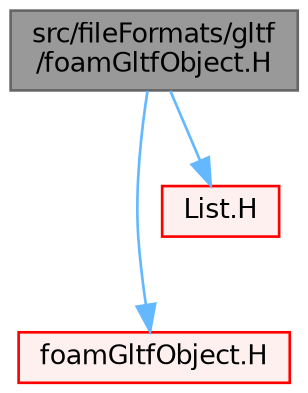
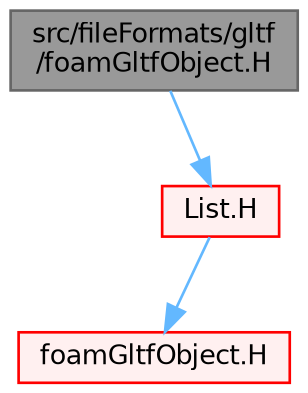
(137, 198) -> (193, 272)
